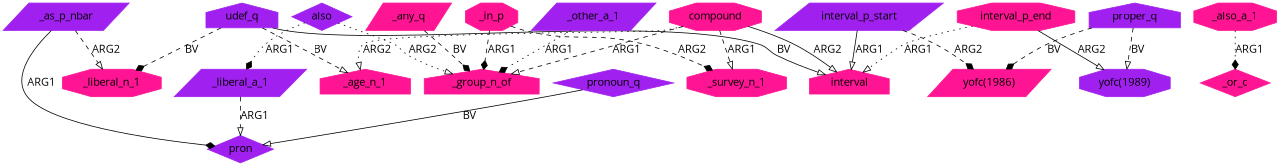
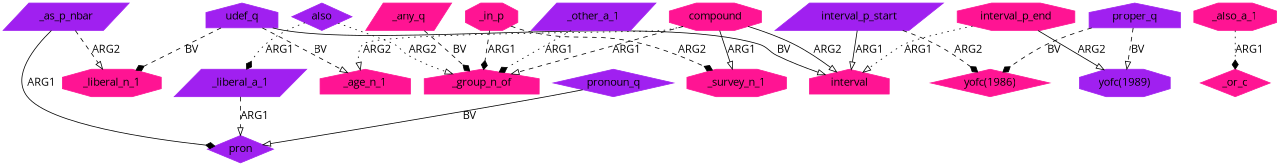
(725, 46) -> (725, 46)
(989, 83) -> (990, 83)
